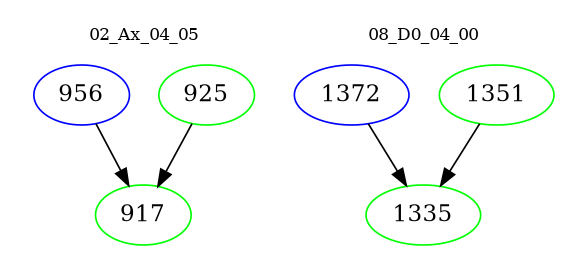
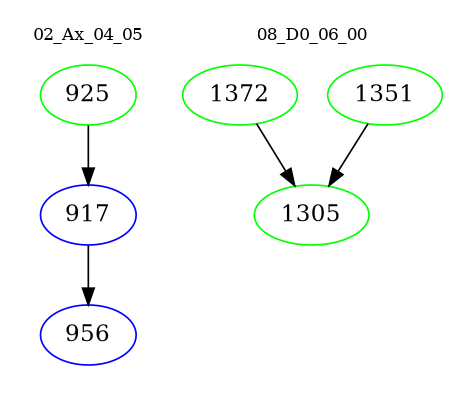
(424, 36) -> (312, 36)
(352, 95) -> (240, 95)
(108, 147) -> (88, 267)
(143, 215) -> (88, 215)
(423, 215) -> (312, 215)
